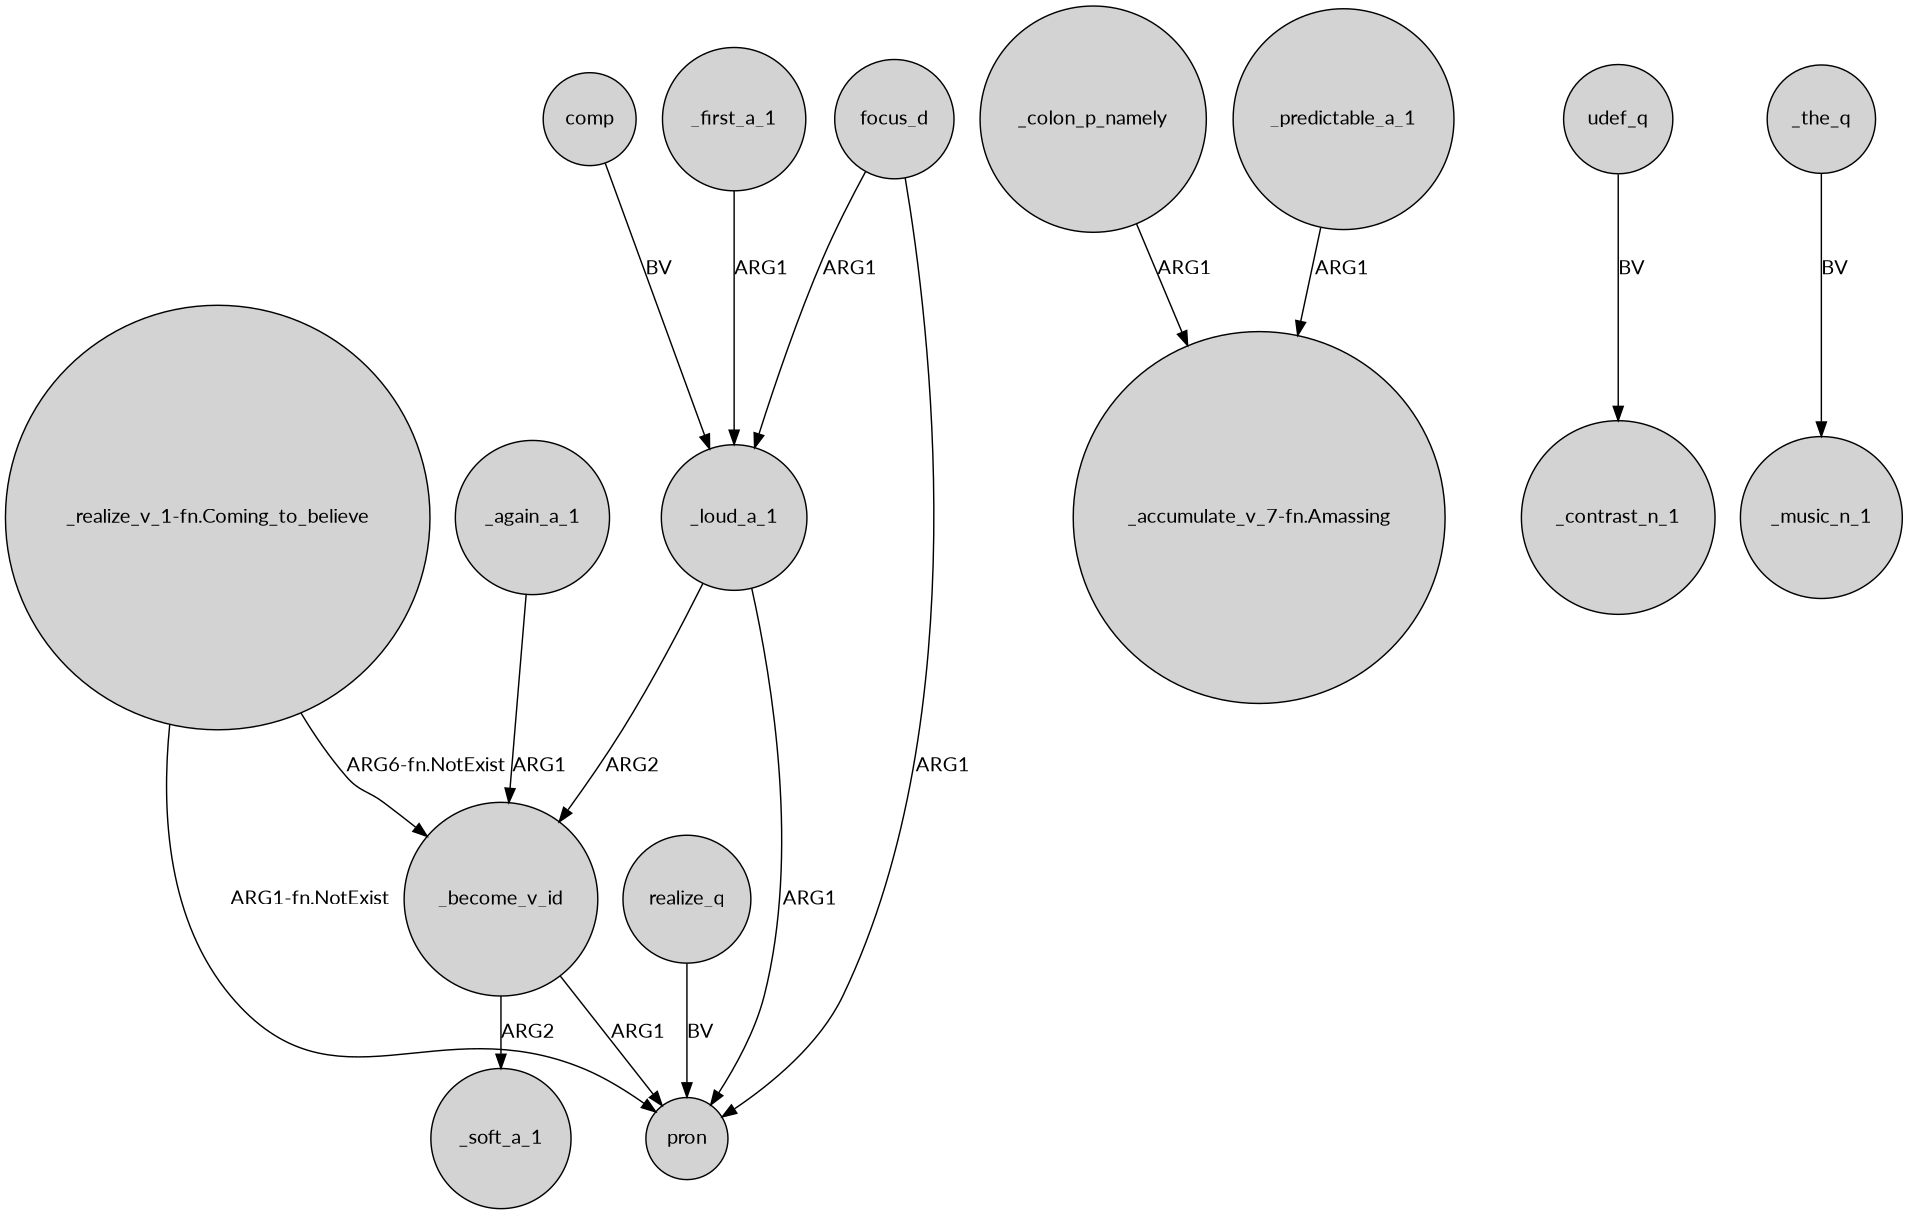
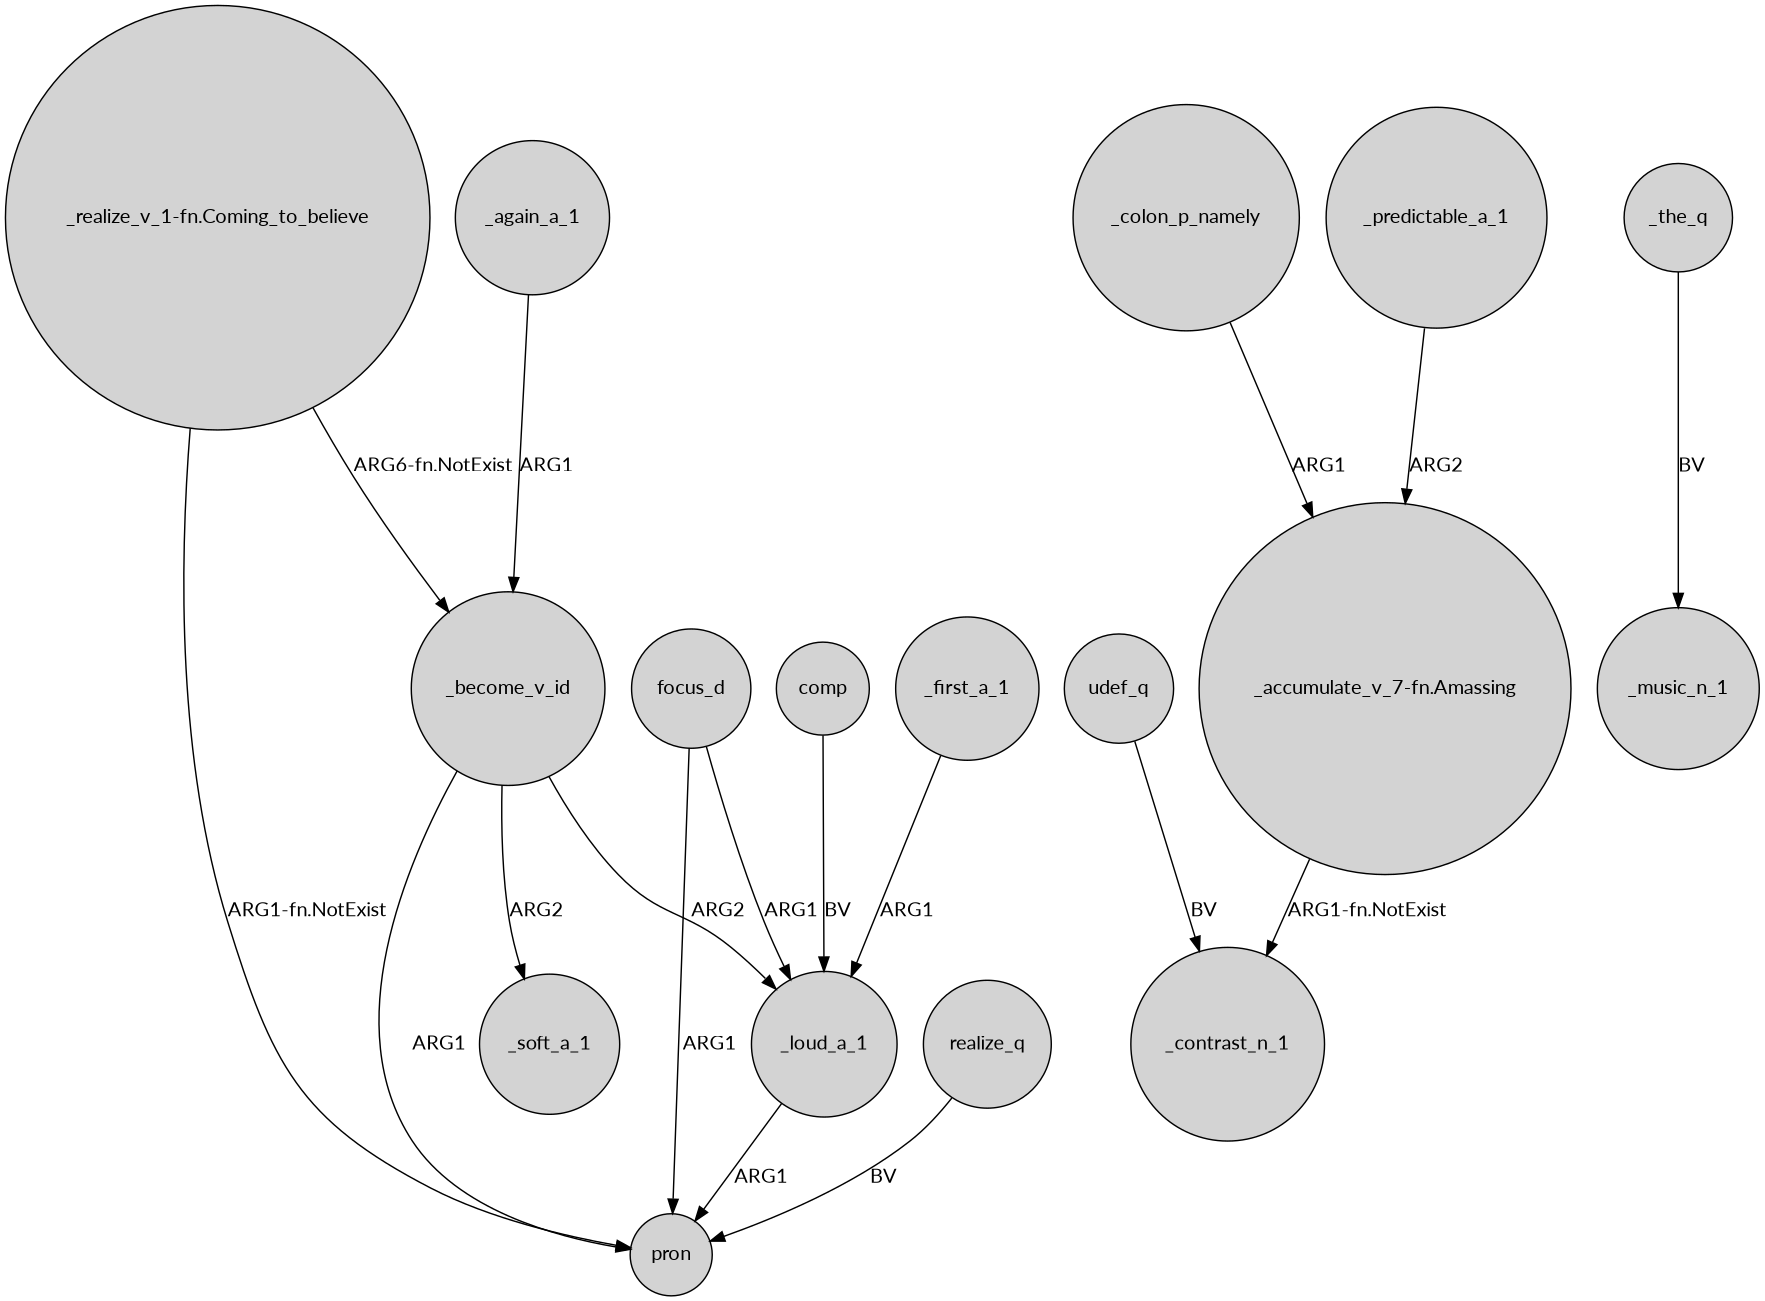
(1342, 269) -> (1437, 466)
(641, 699) -> (641, 895)
none -> (1291, 901)
